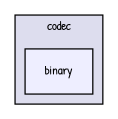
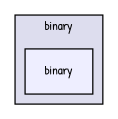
(59, 27) -> (59, 27)
